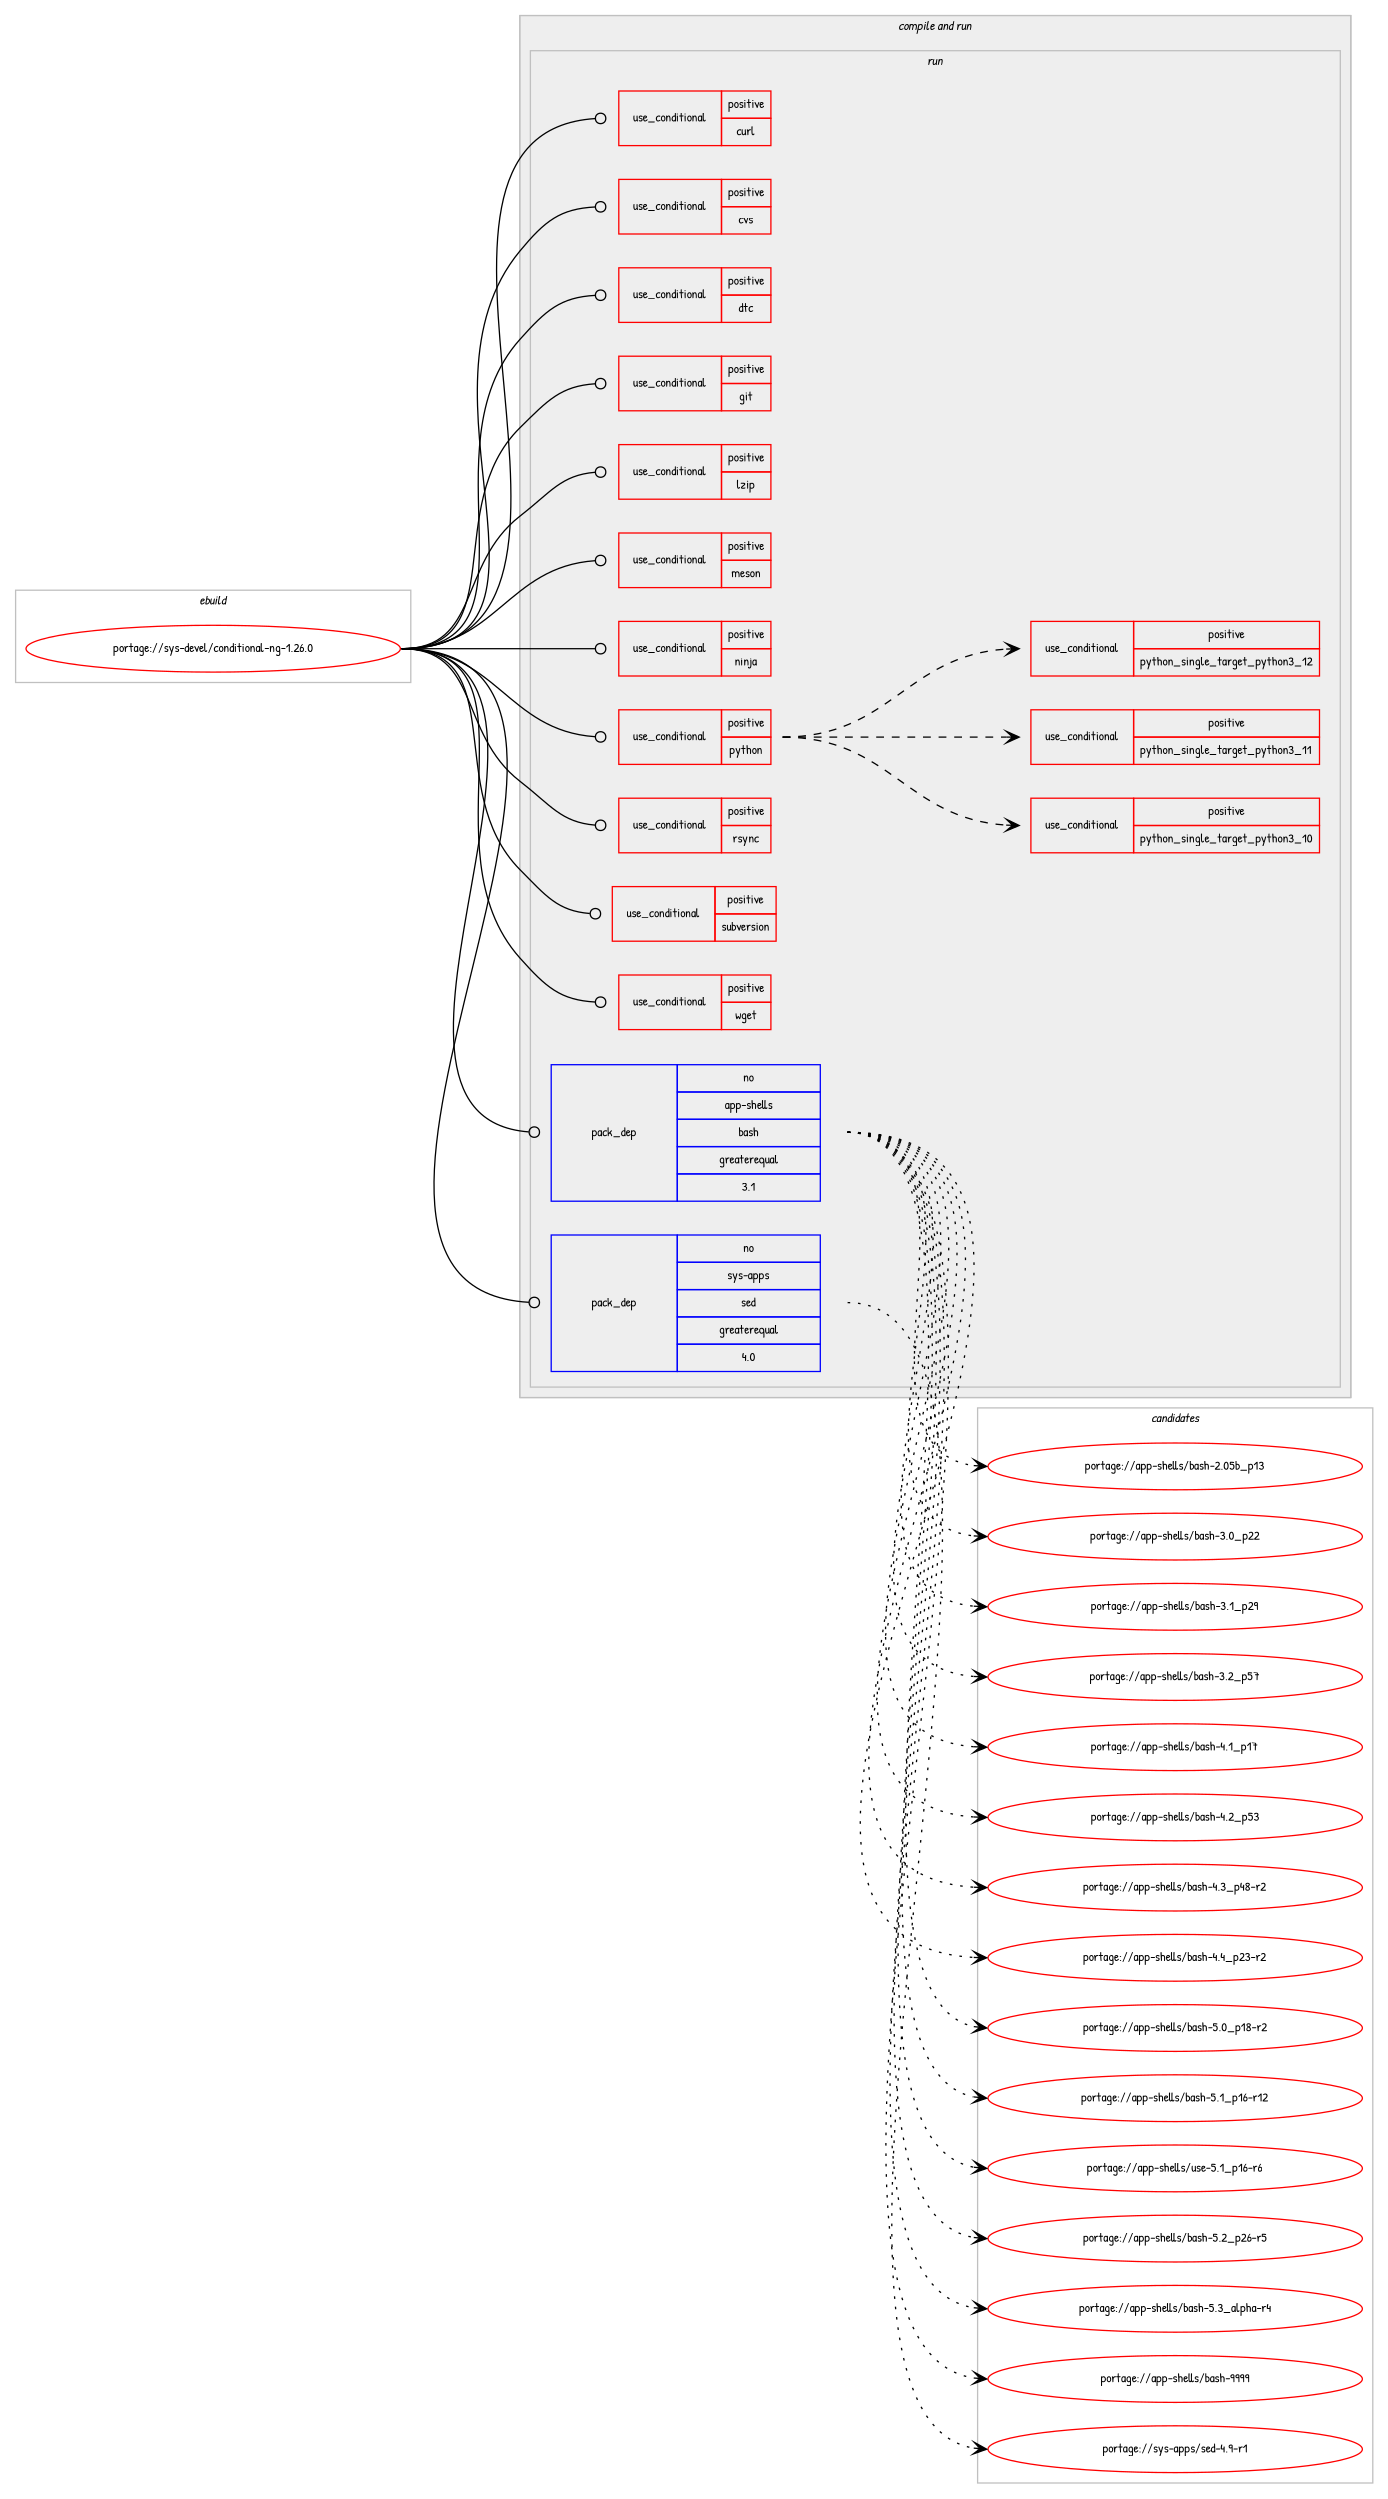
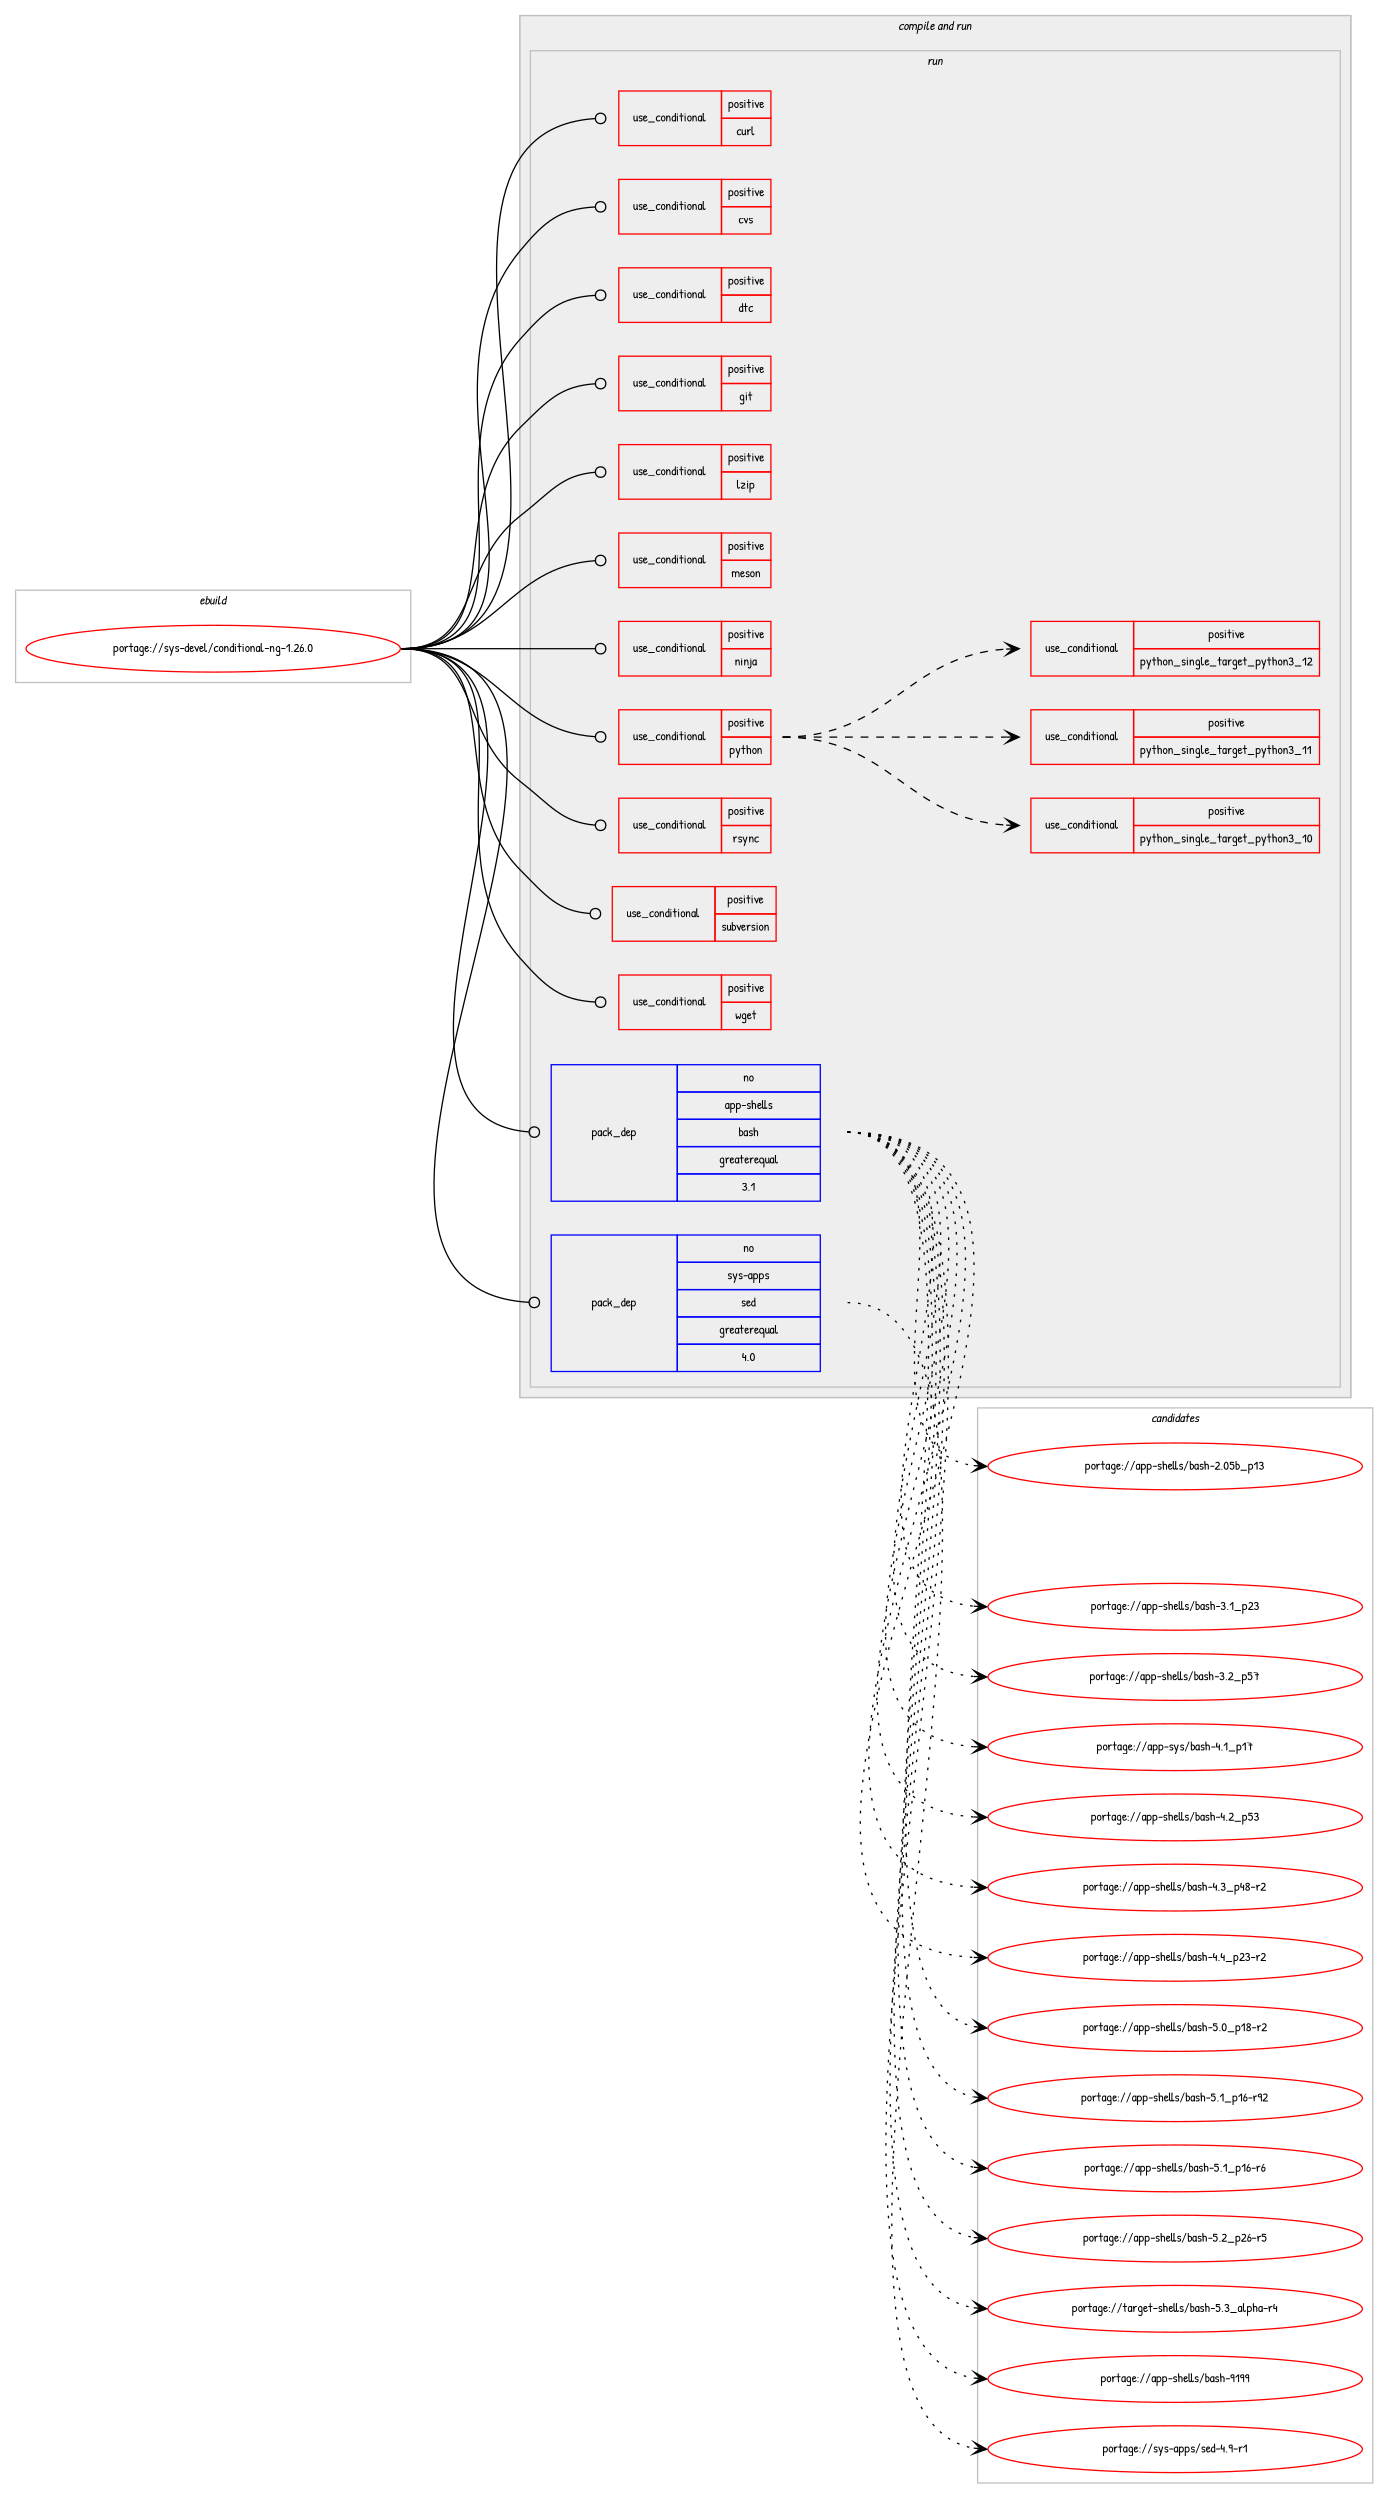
(1175, 1537) -> none
(1175, 1607) -> (1175, 1607)
(1175, 1747) -> (1175, 1747)
(1175, 2098) -> (1175, 2098)
(1175, 2168) -> (1175, 2168)
(1175, 2309) -> (1175, 2309)
(1175, 2379) -> (1175, 2379)
